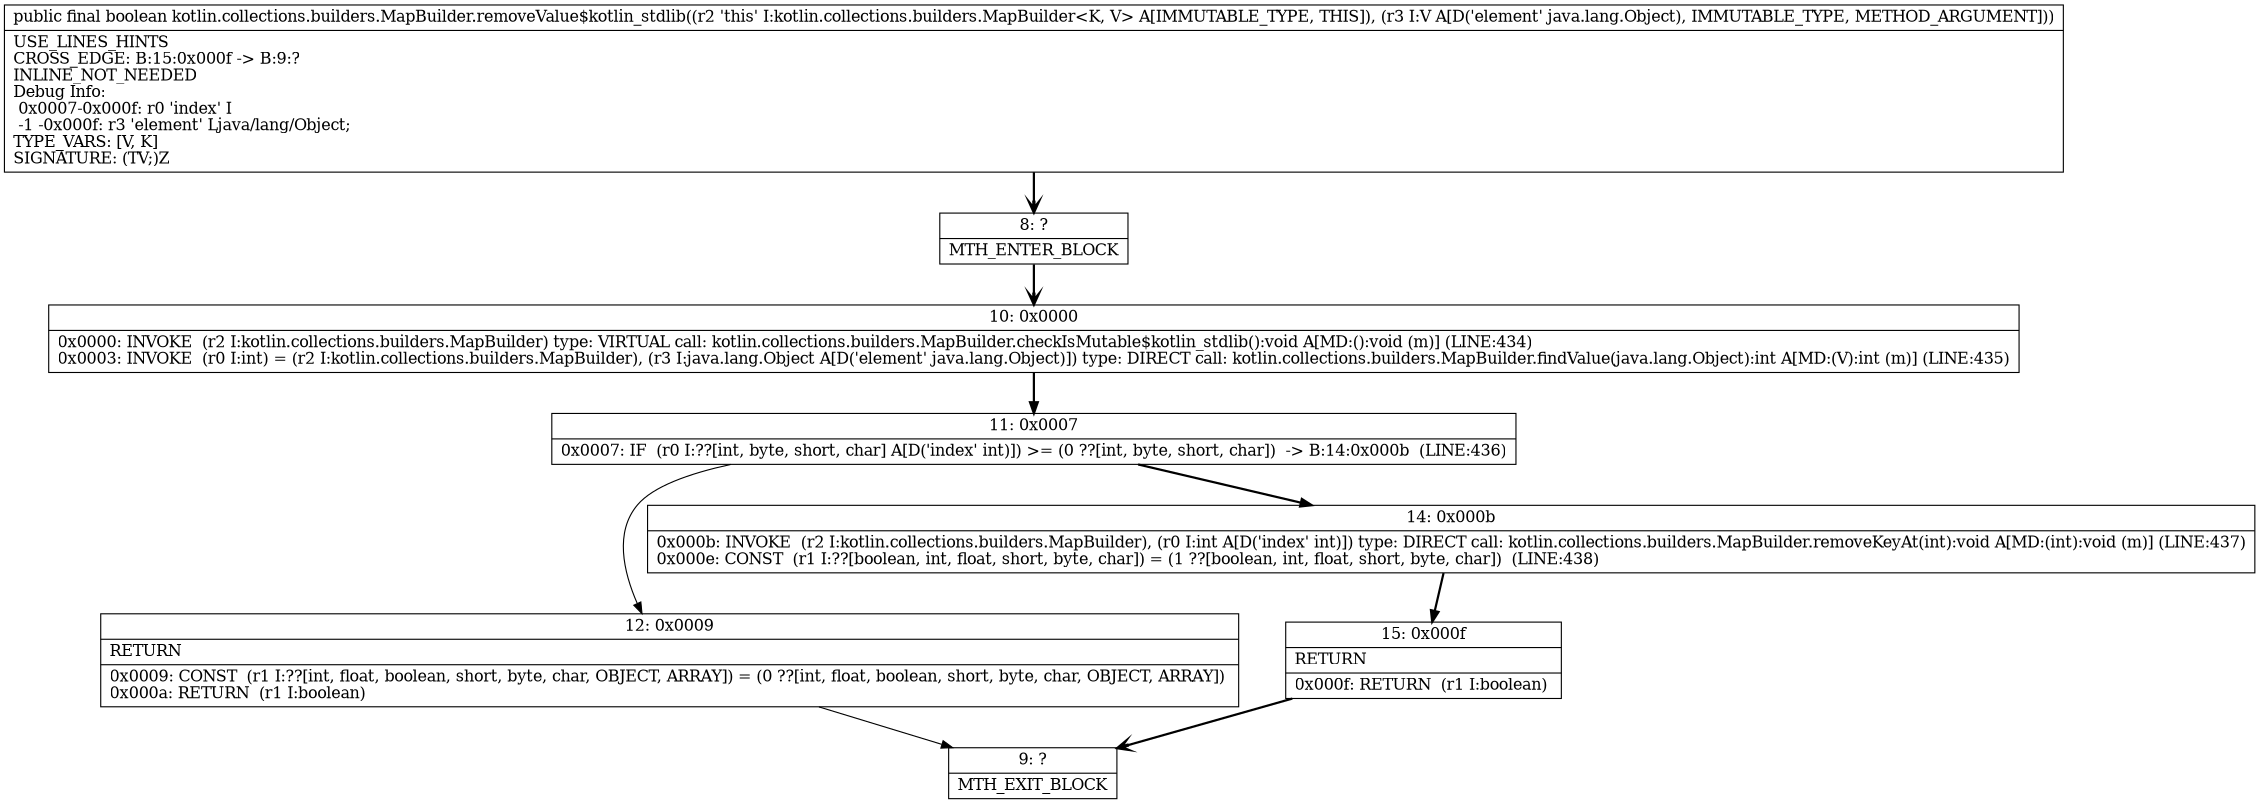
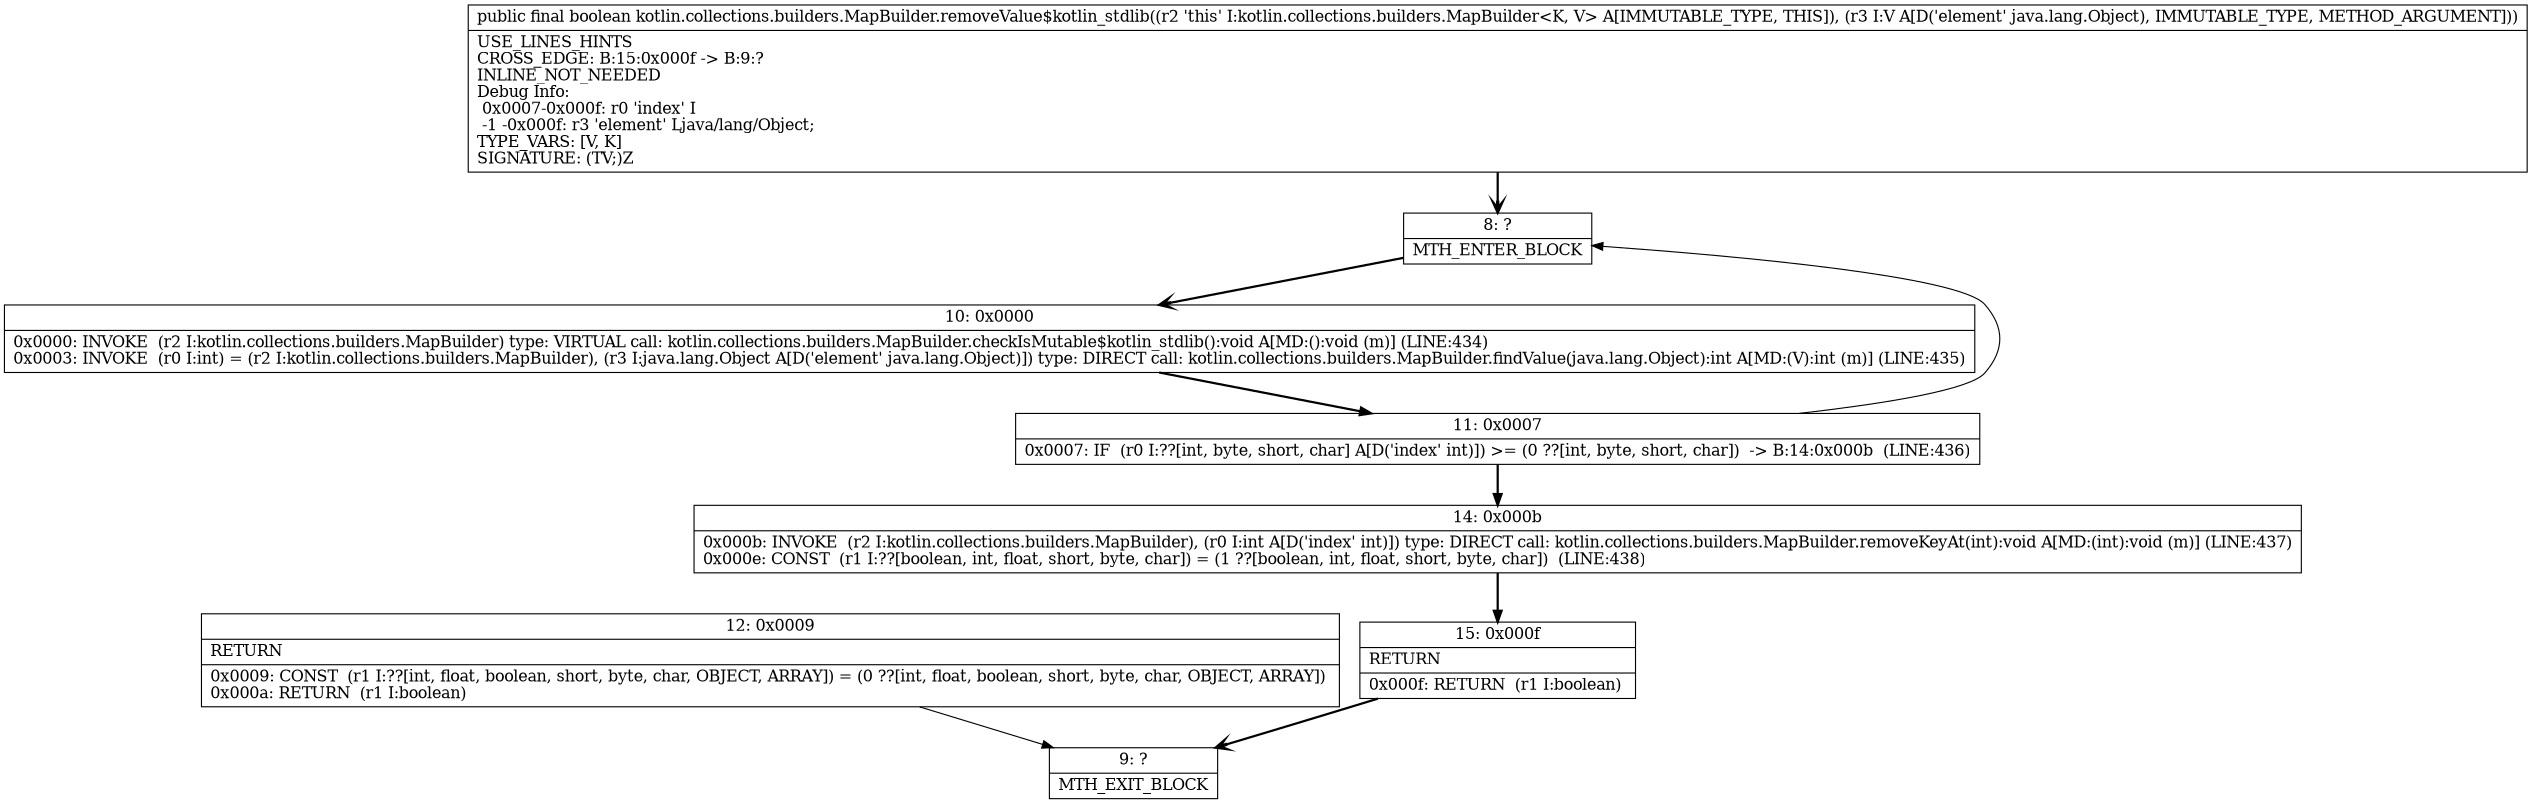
(637, 505) -> (1929, 284)
